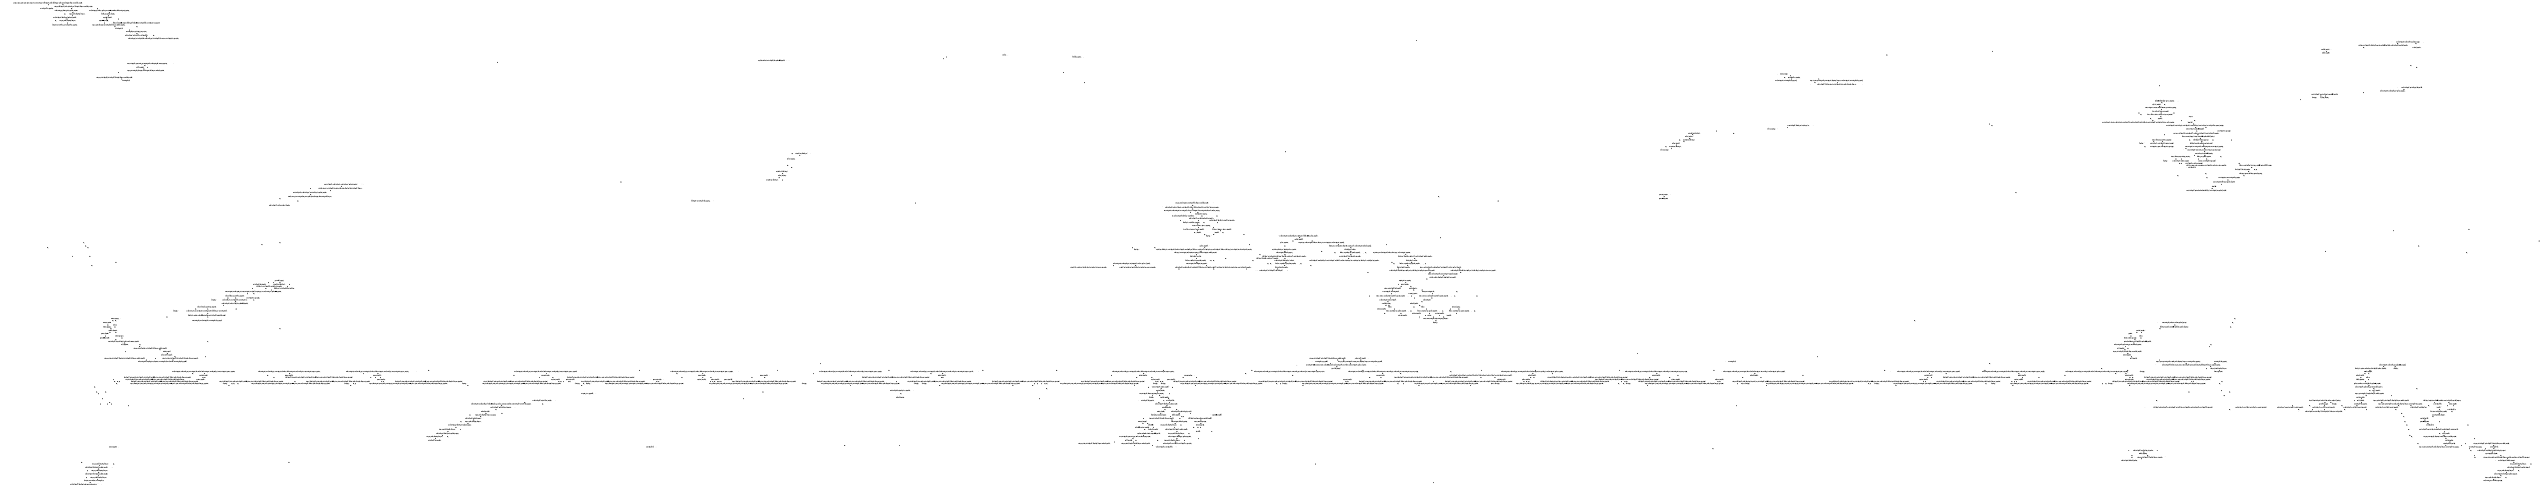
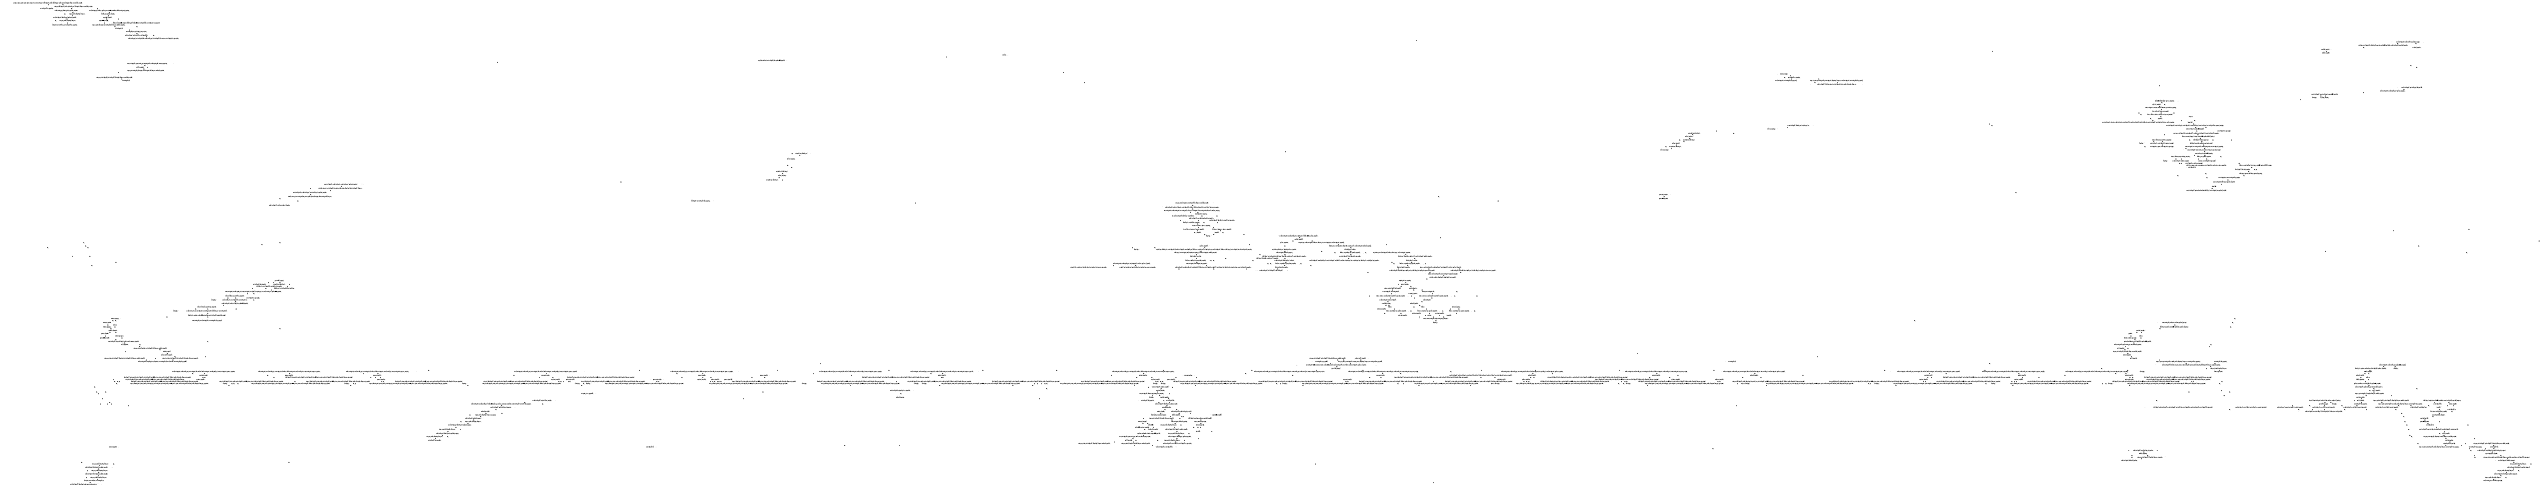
(1077, 57) -> none
(1180, 377) -> (1177, 376)
